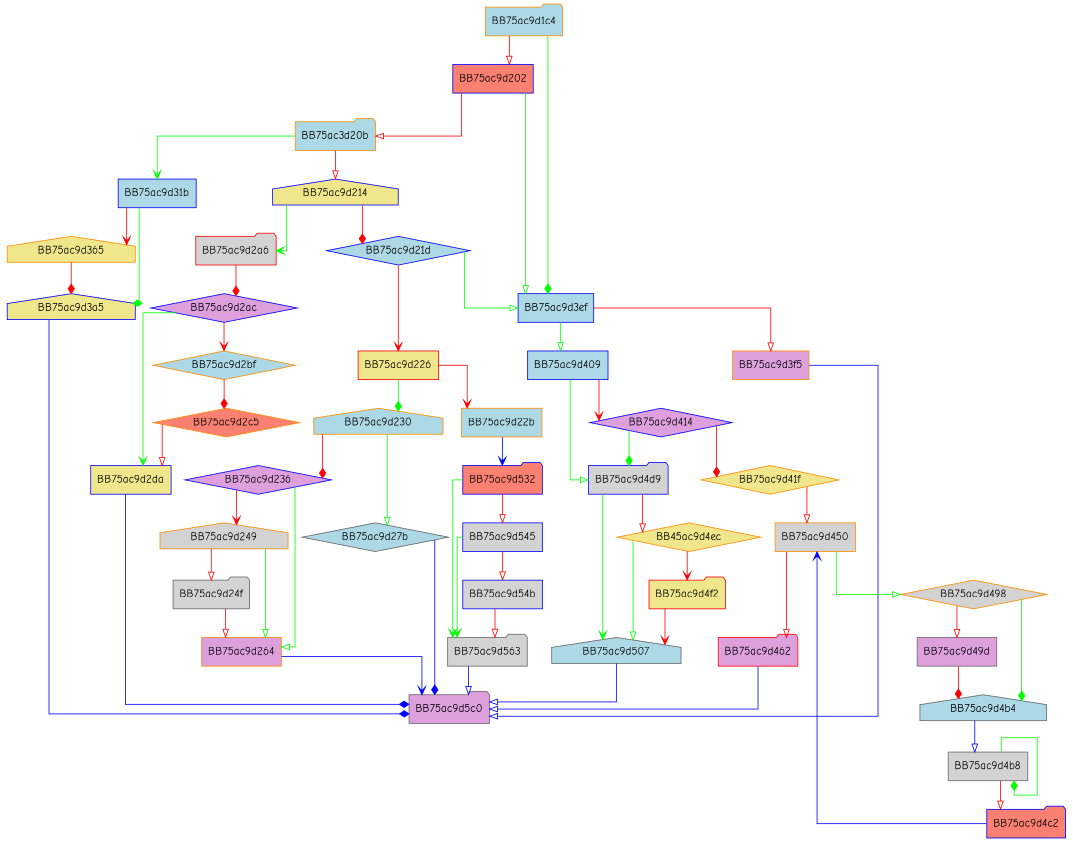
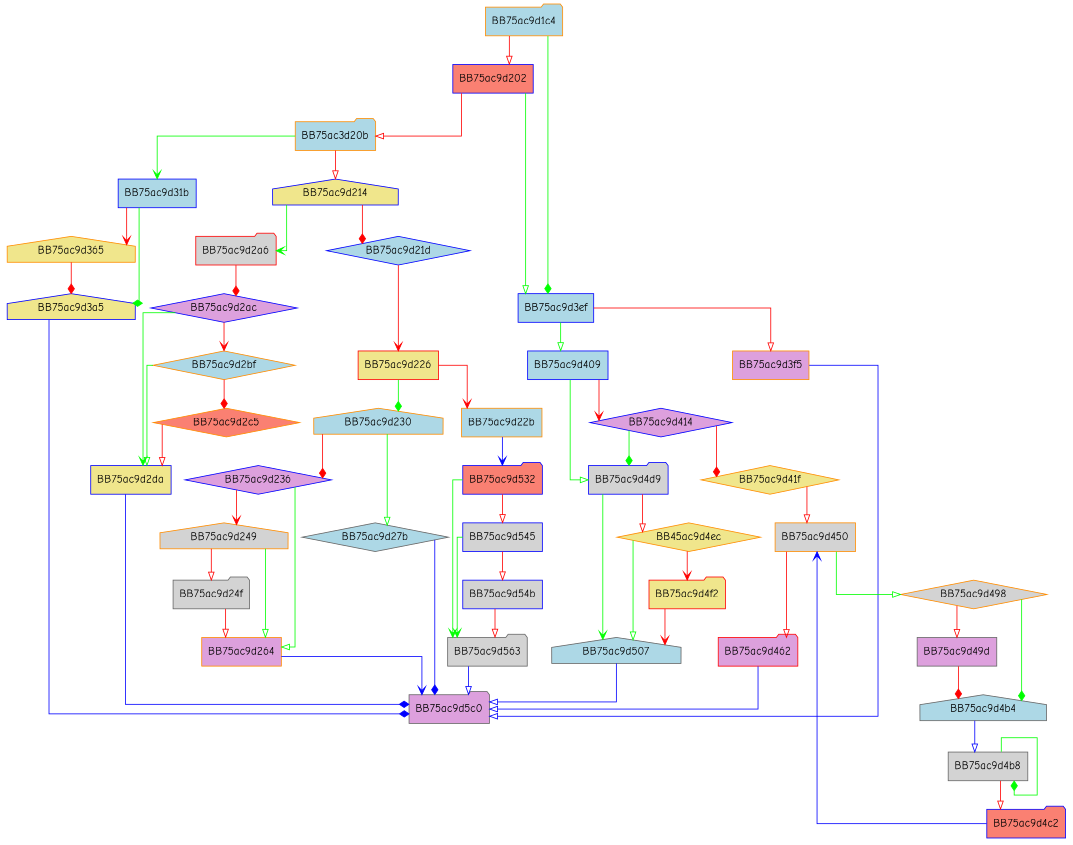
(464, 303) -> none
none -> (147, 408)
